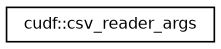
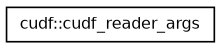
(110, 25) -> (110, 25)
